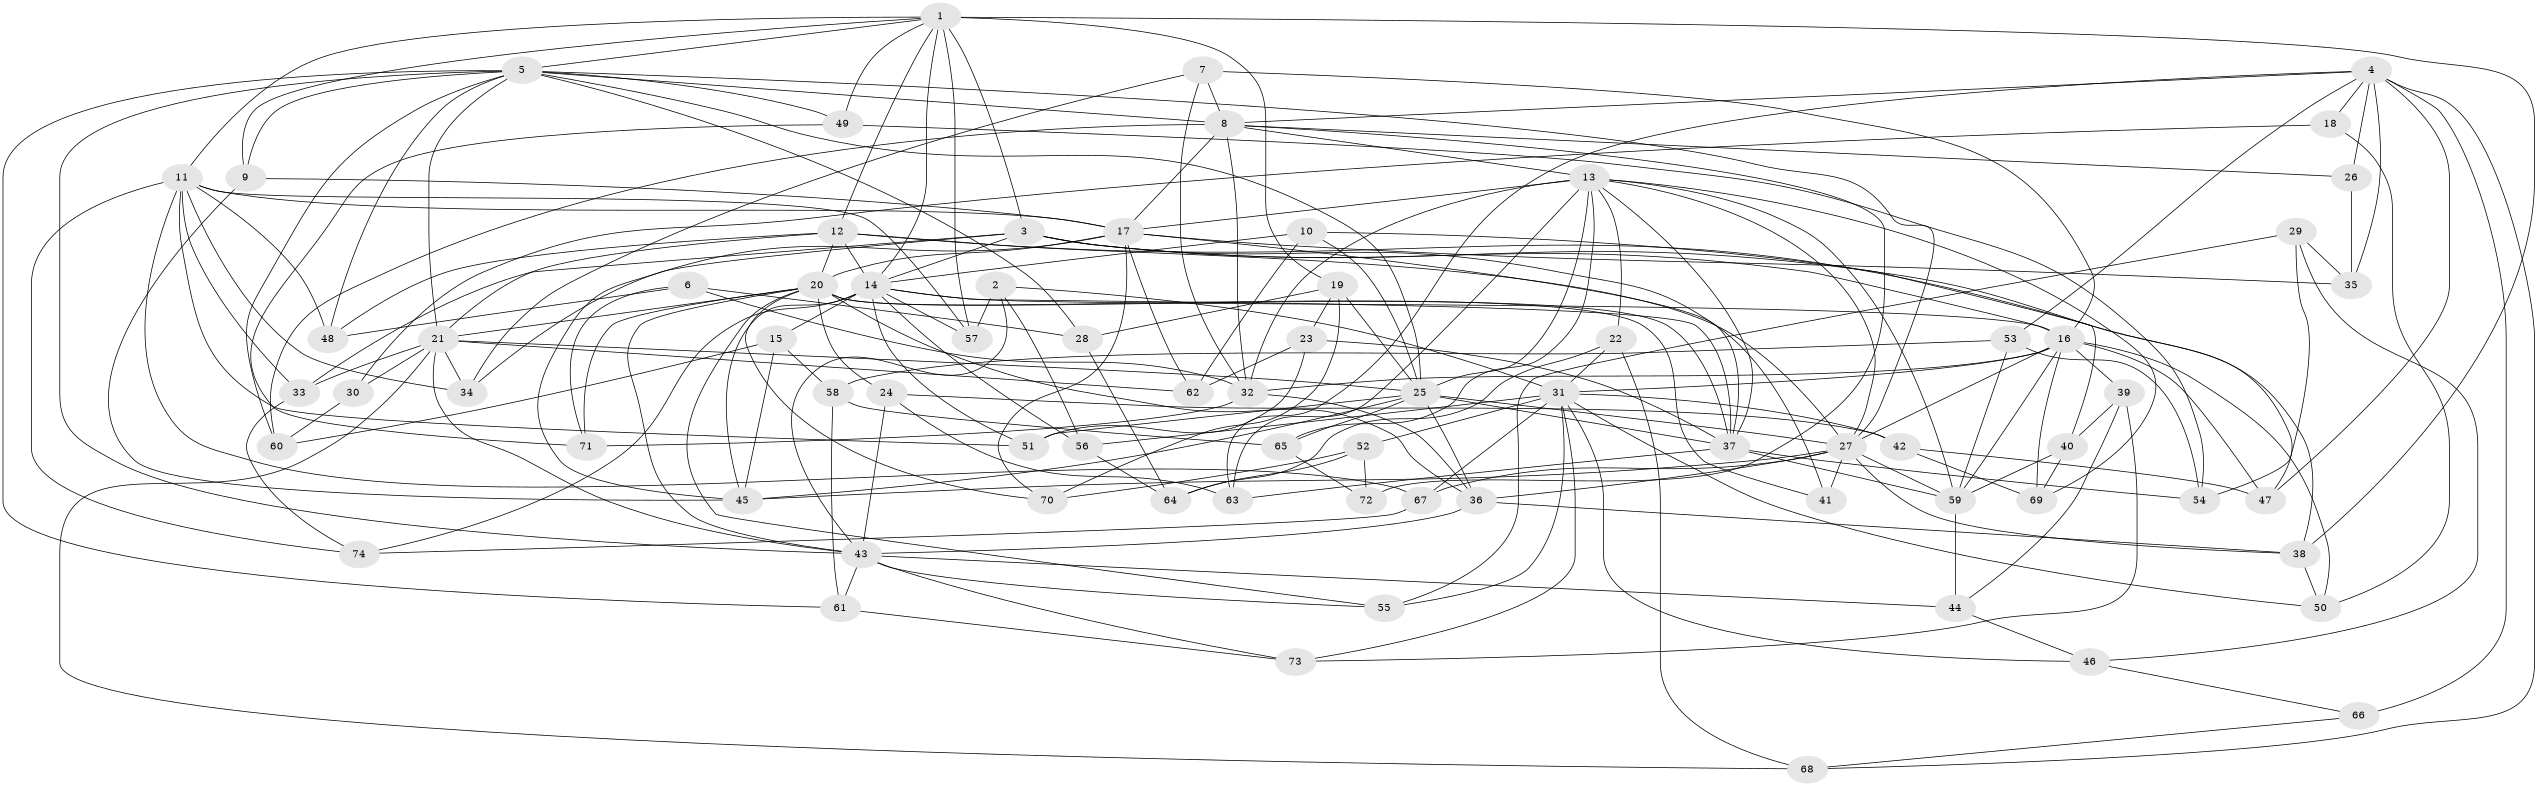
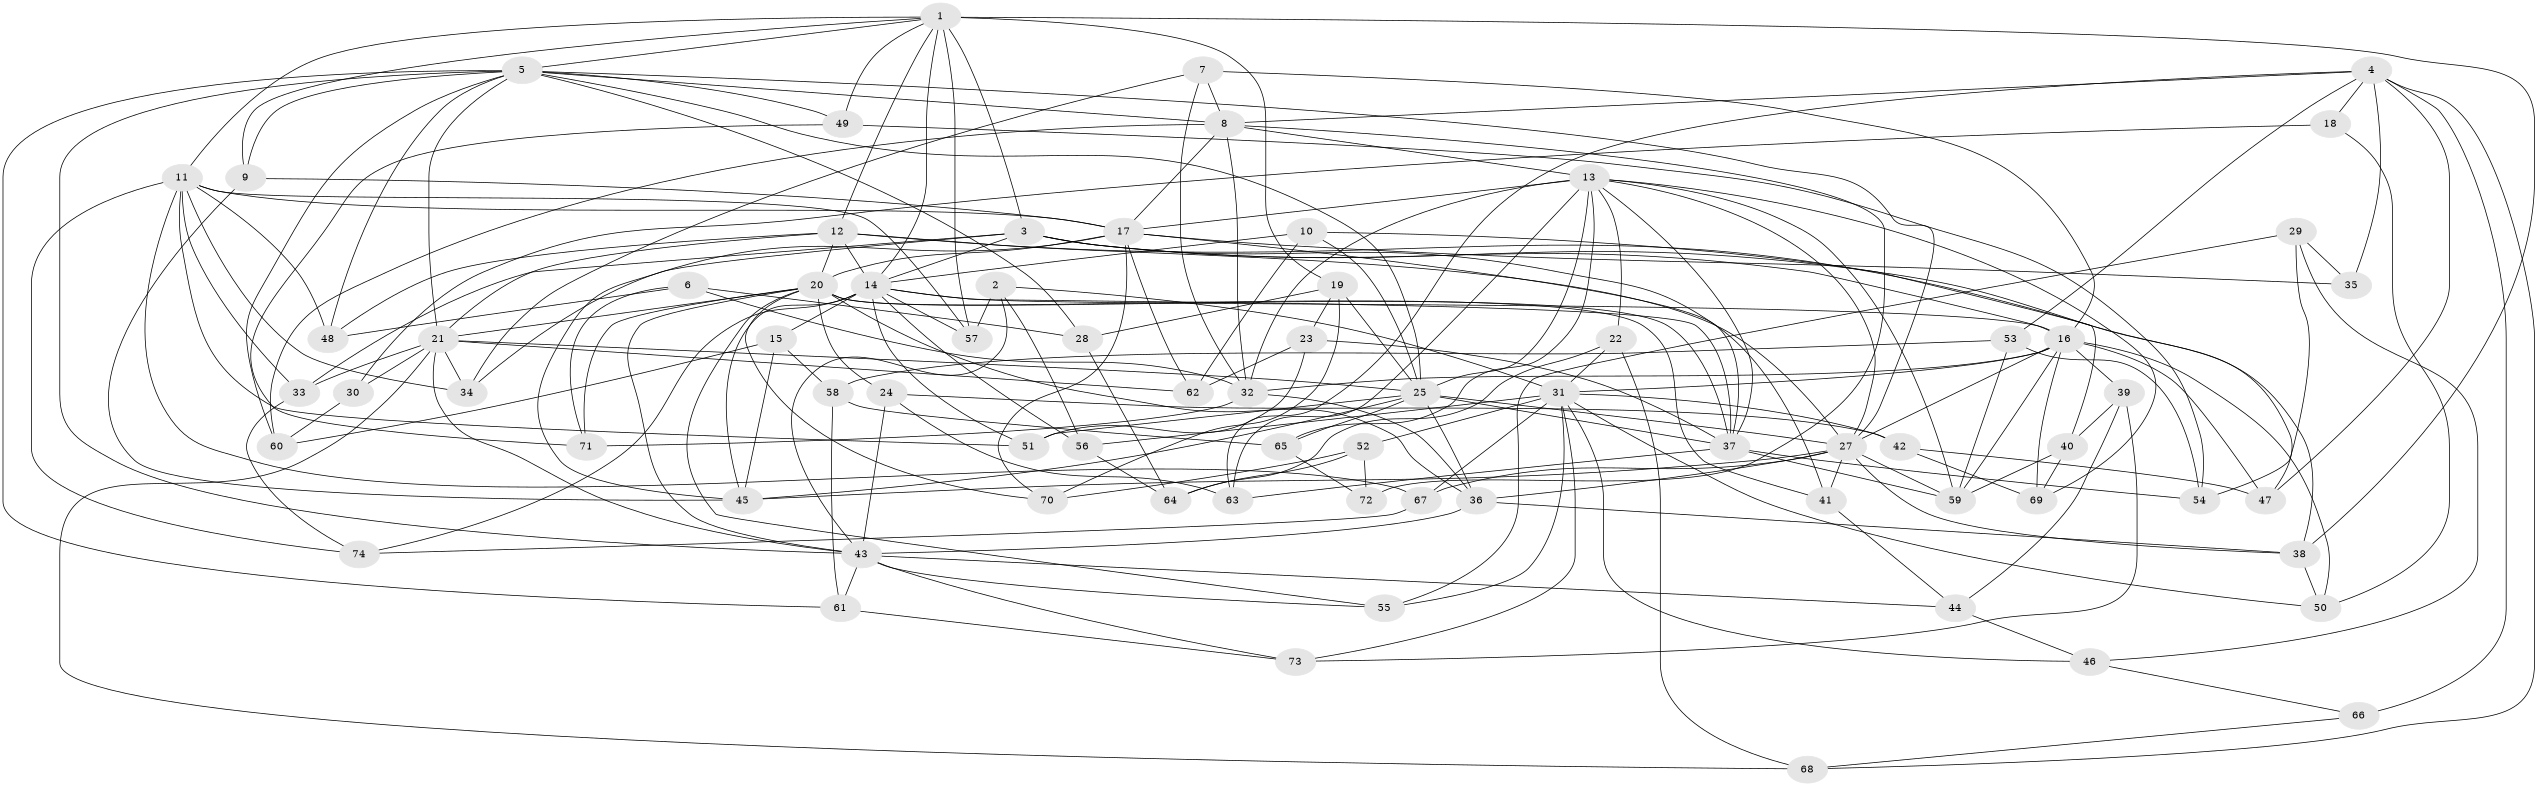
(2352, 178) -> none
(1955, 558) -> (1891, 555)
